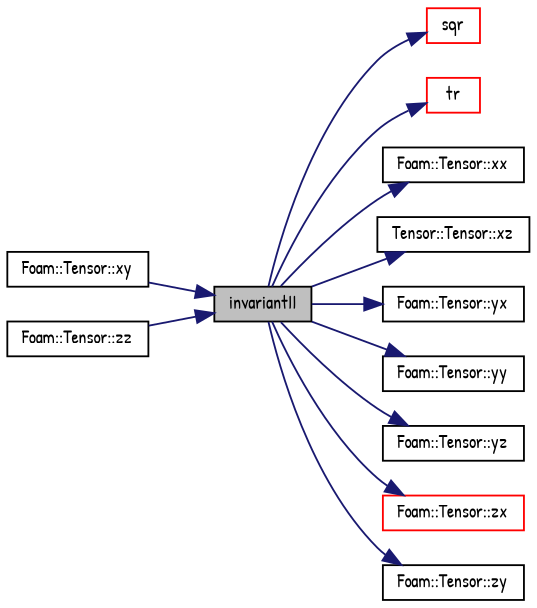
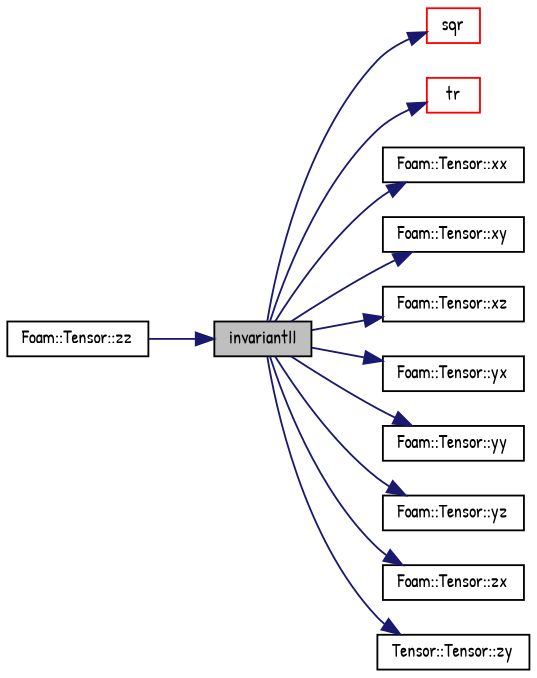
(453, 234) -> (453, 304)
(172, 287) -> (342, 289)
(453, 513) -> (453, 583)
(453, 583) -> (453, 652)
